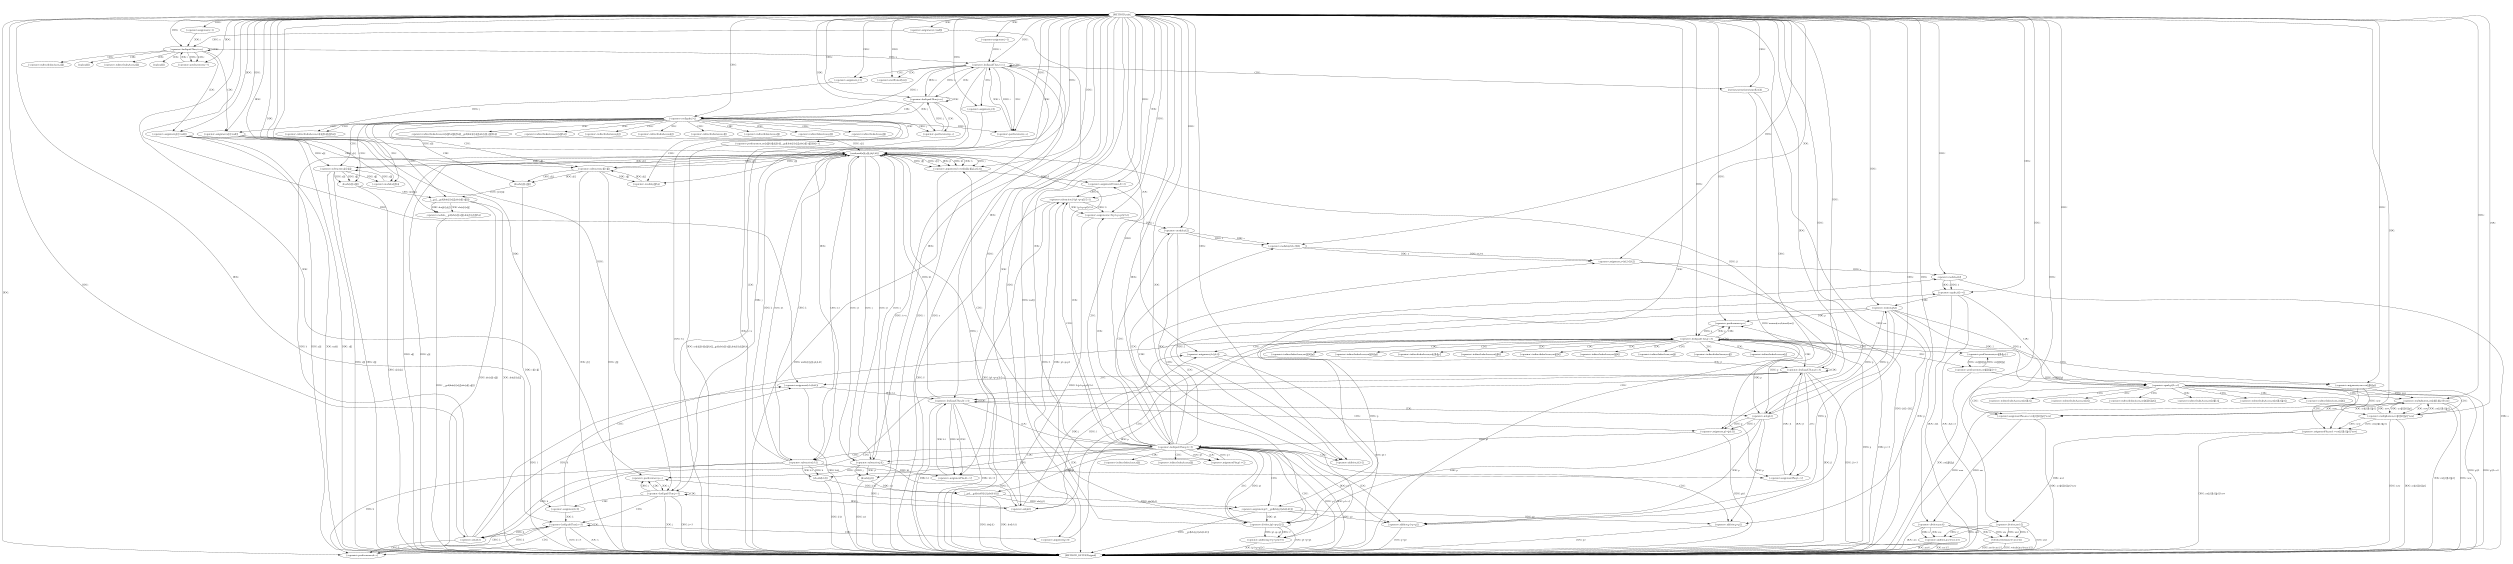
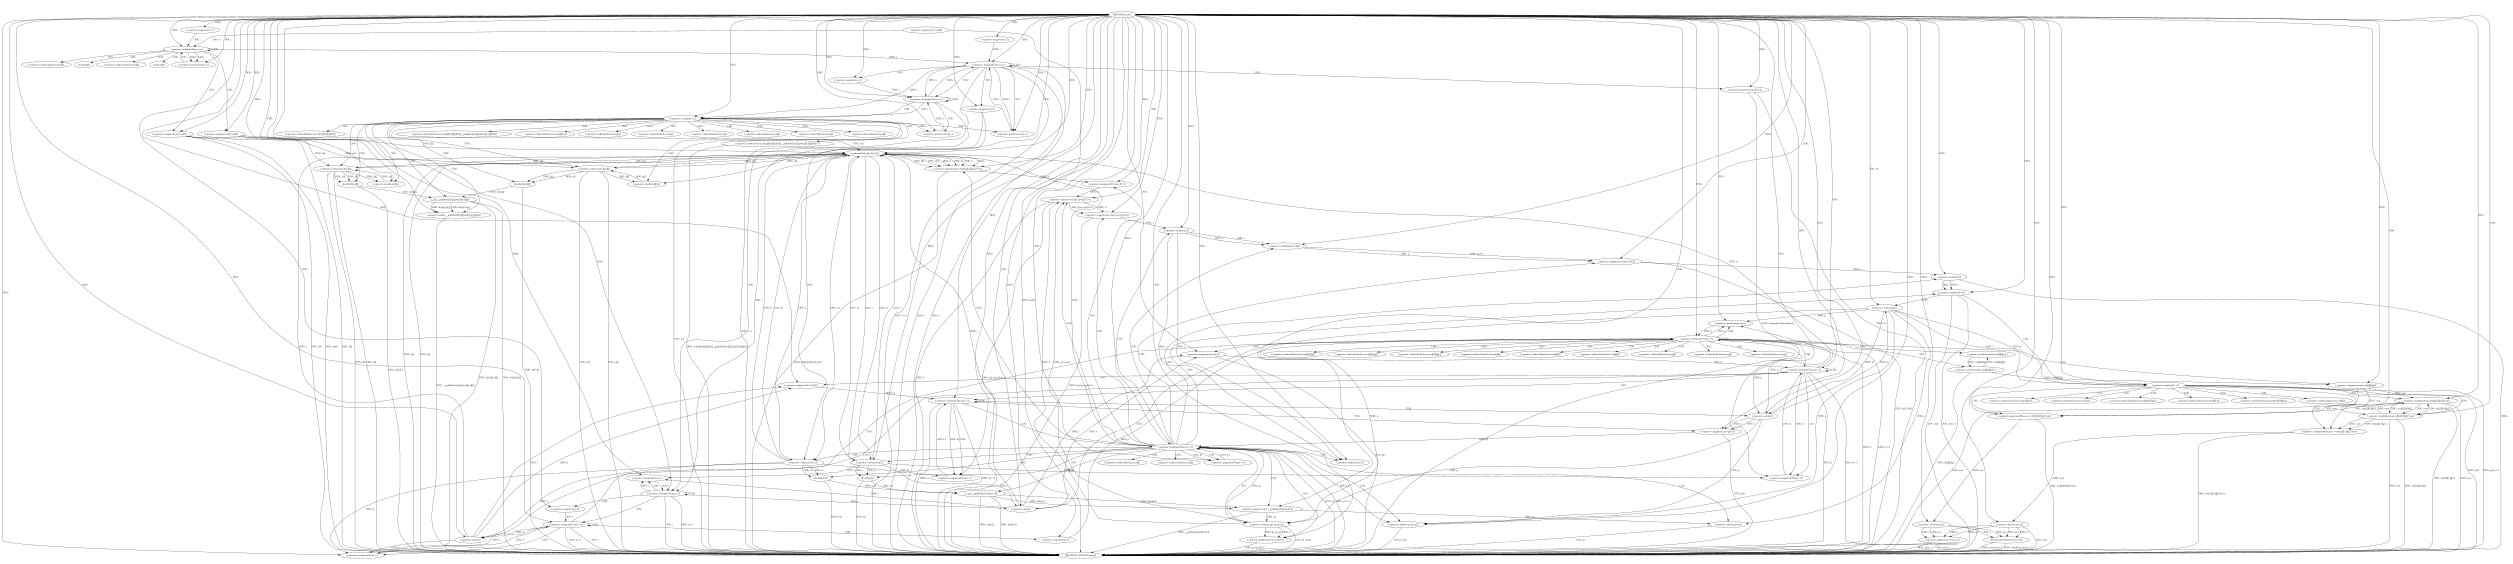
(1020, 17) -> none
(892, 80) -> none
(576, 102) -> (883, 91)
(452, 121) -> (391, 126)
(840, 151) -> (806, 214)
(1874, 169) -> (1874, 169)
(922, 279) -> none
(1126, 303) -> none
(1086, 353) -> (1070, 365)
(1756, 469) -> none
(981, 494) -> (981, 494)
(1336, 517) -> none
(2006, 540) -> (2006, 540)
(859, 549) -> none
(1519, 554) -> none
